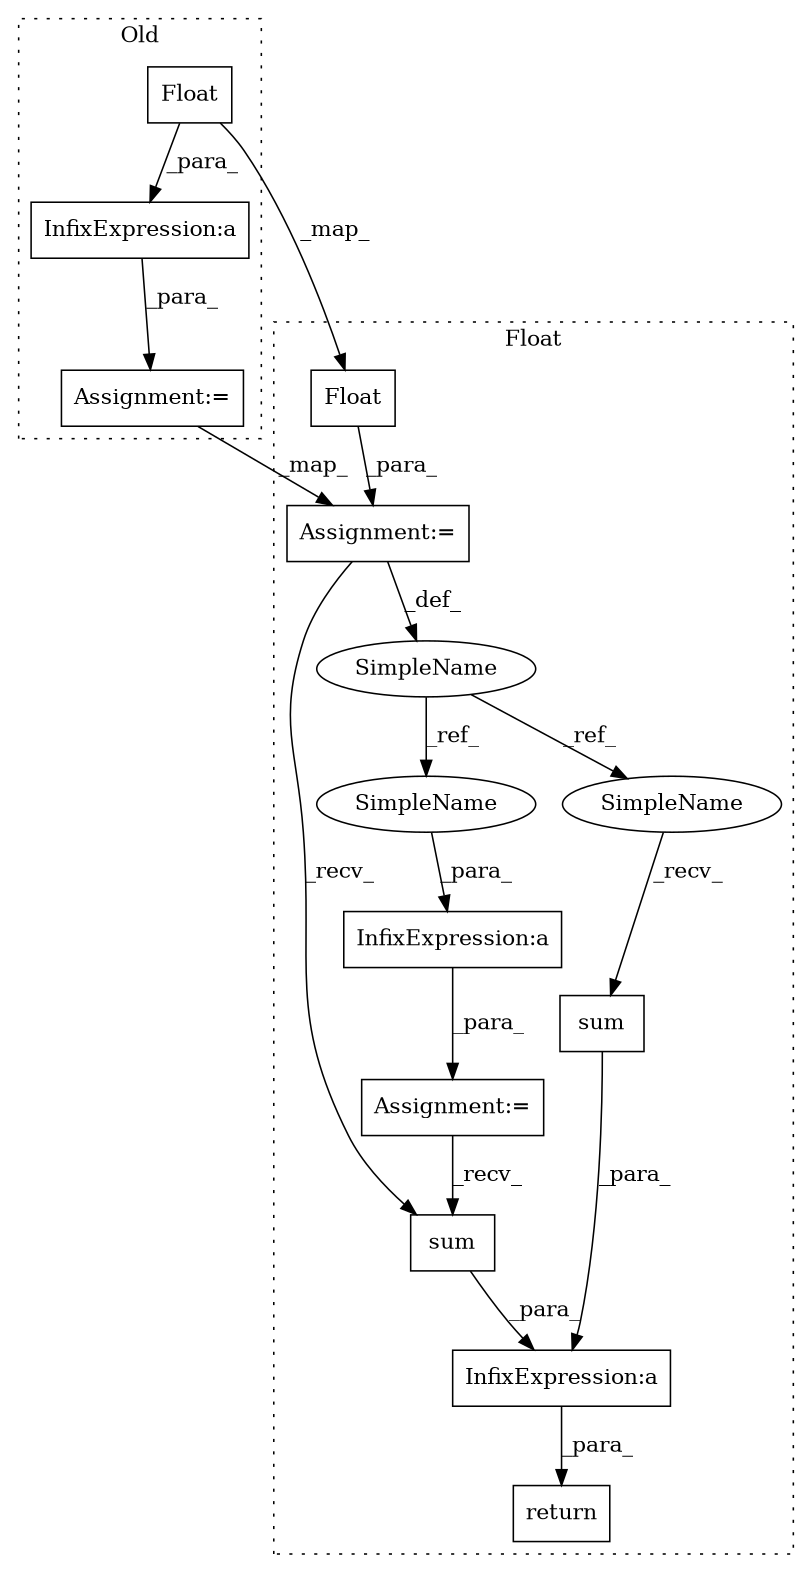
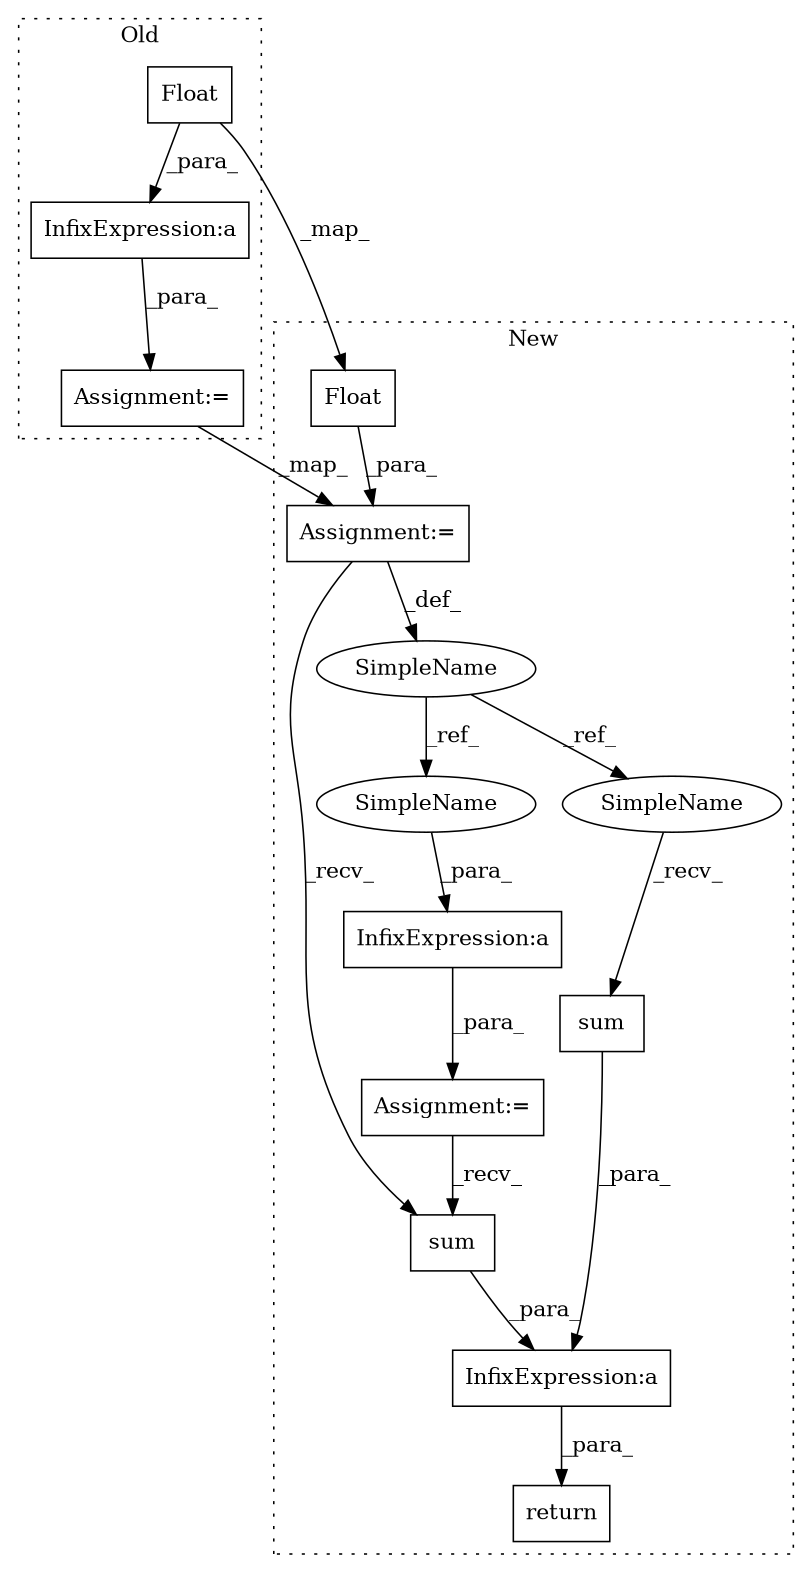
(534, 340) -> (534, 340)
